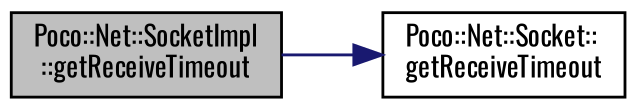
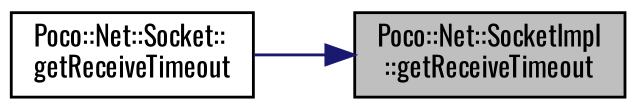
(317, 55) -> (290, 55)
